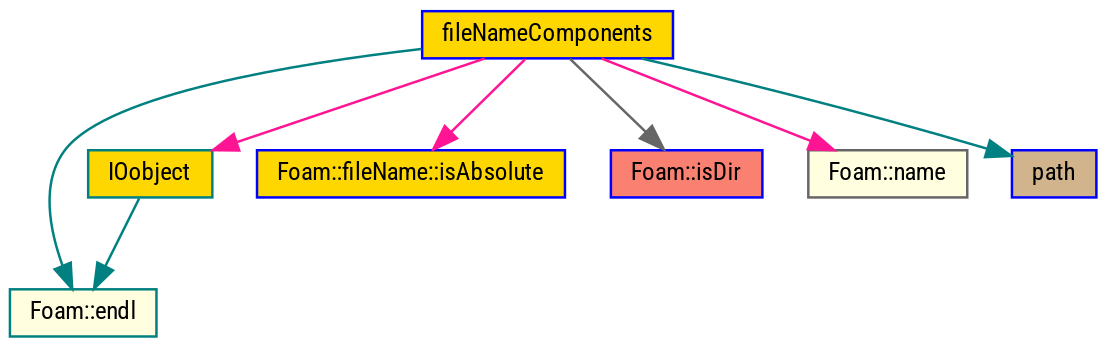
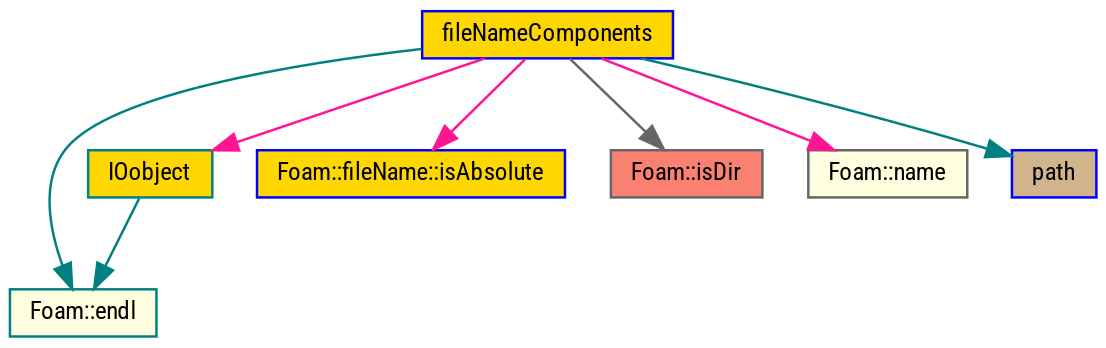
(687, 174) -> (687, 174)
